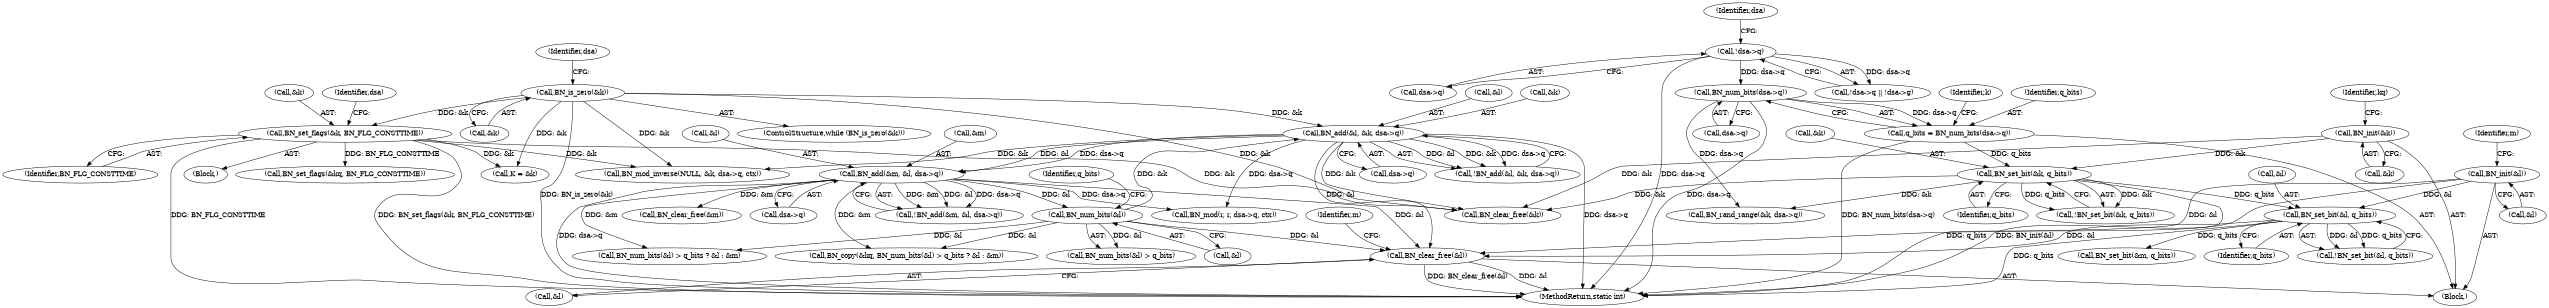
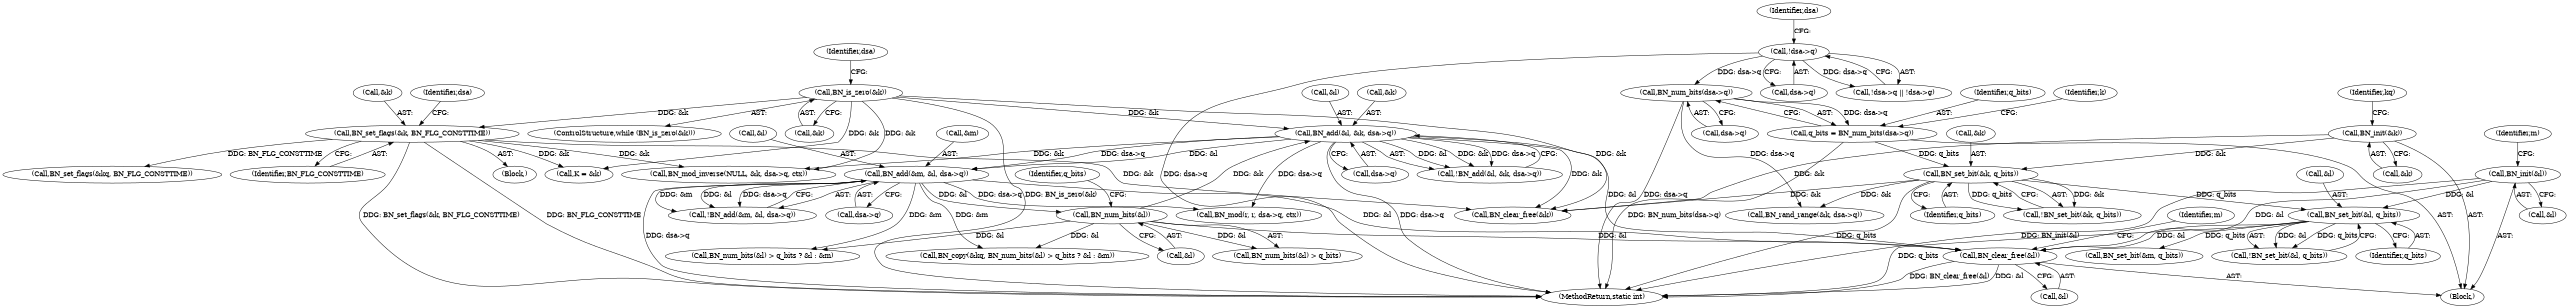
(682, 215) -> none
